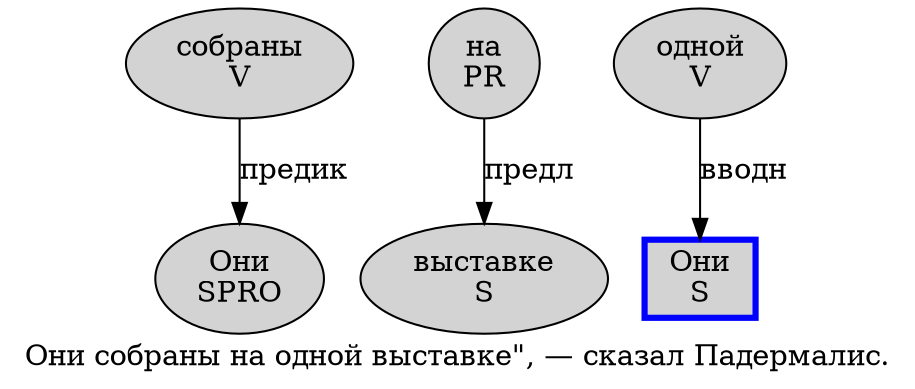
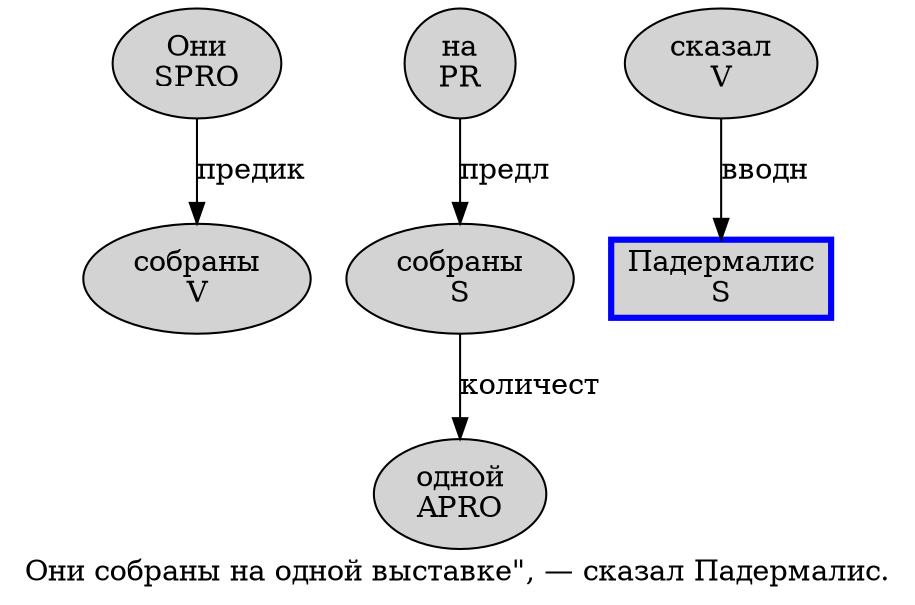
(700, 63) -> (721, 63)
(240, 160) -> (197, 160)
(484, 279) -> (460, 279)
(700, 279) -> (721, 279)
none -> (460, 494)
